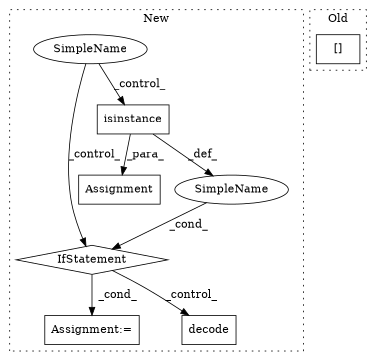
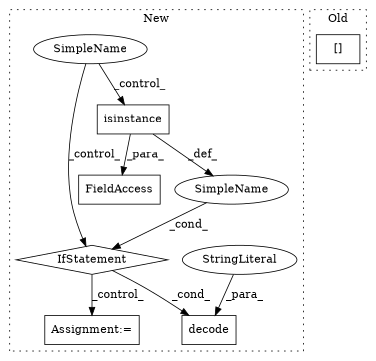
(119, 190) -> (119, 190)
none -> (240, 260)
(118, 295) -> (118, 295)
(191, 295) -> (191, 295)
